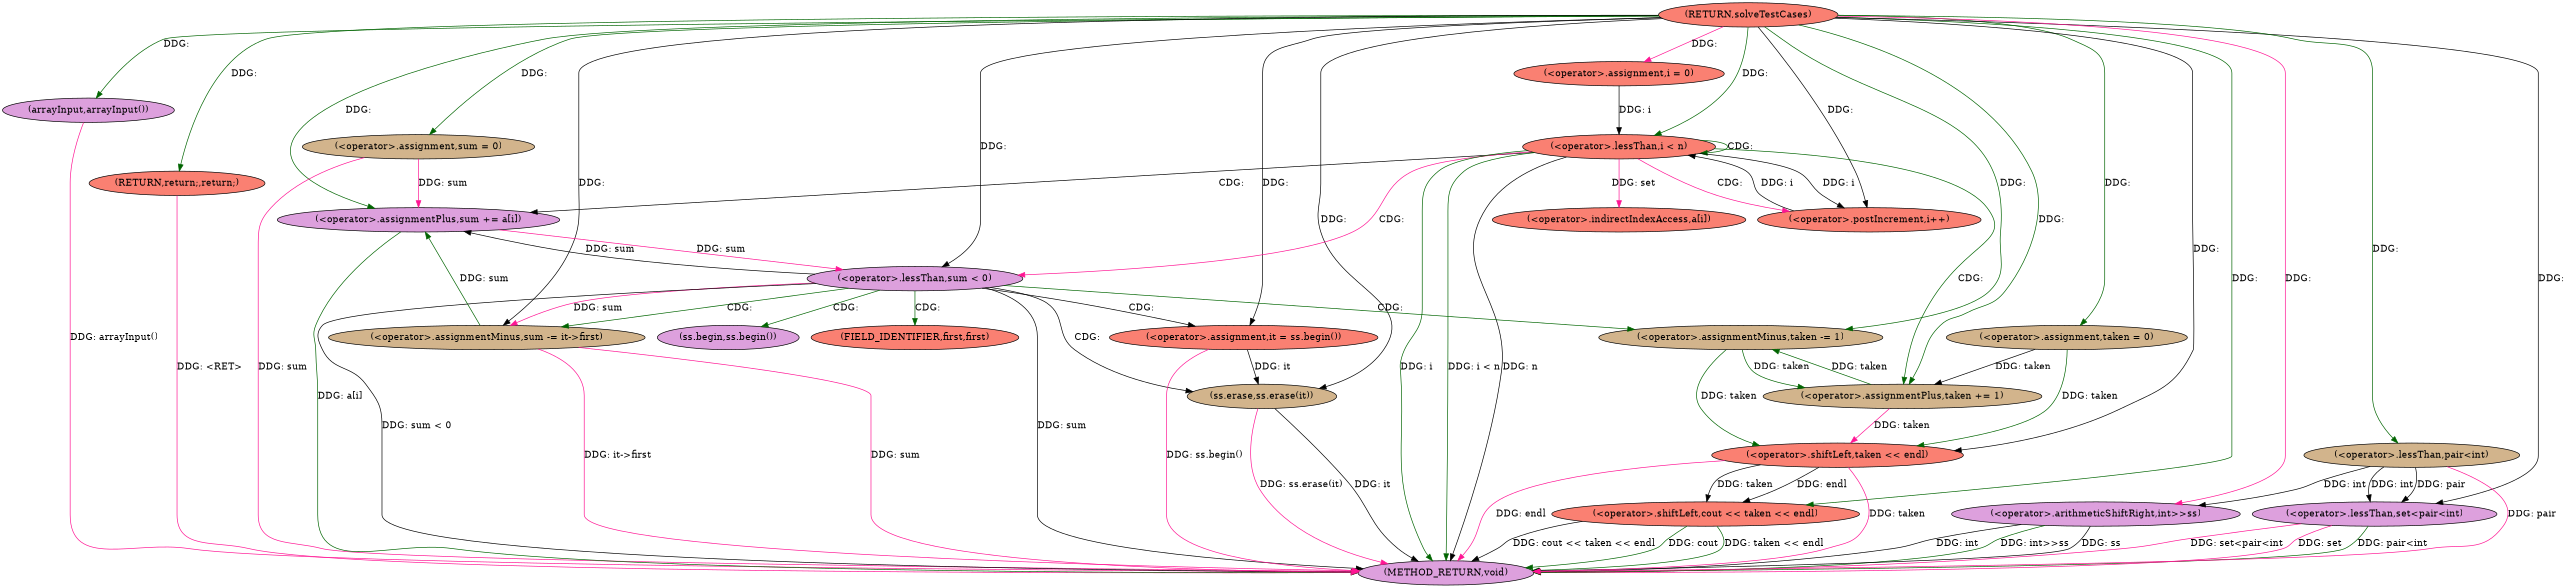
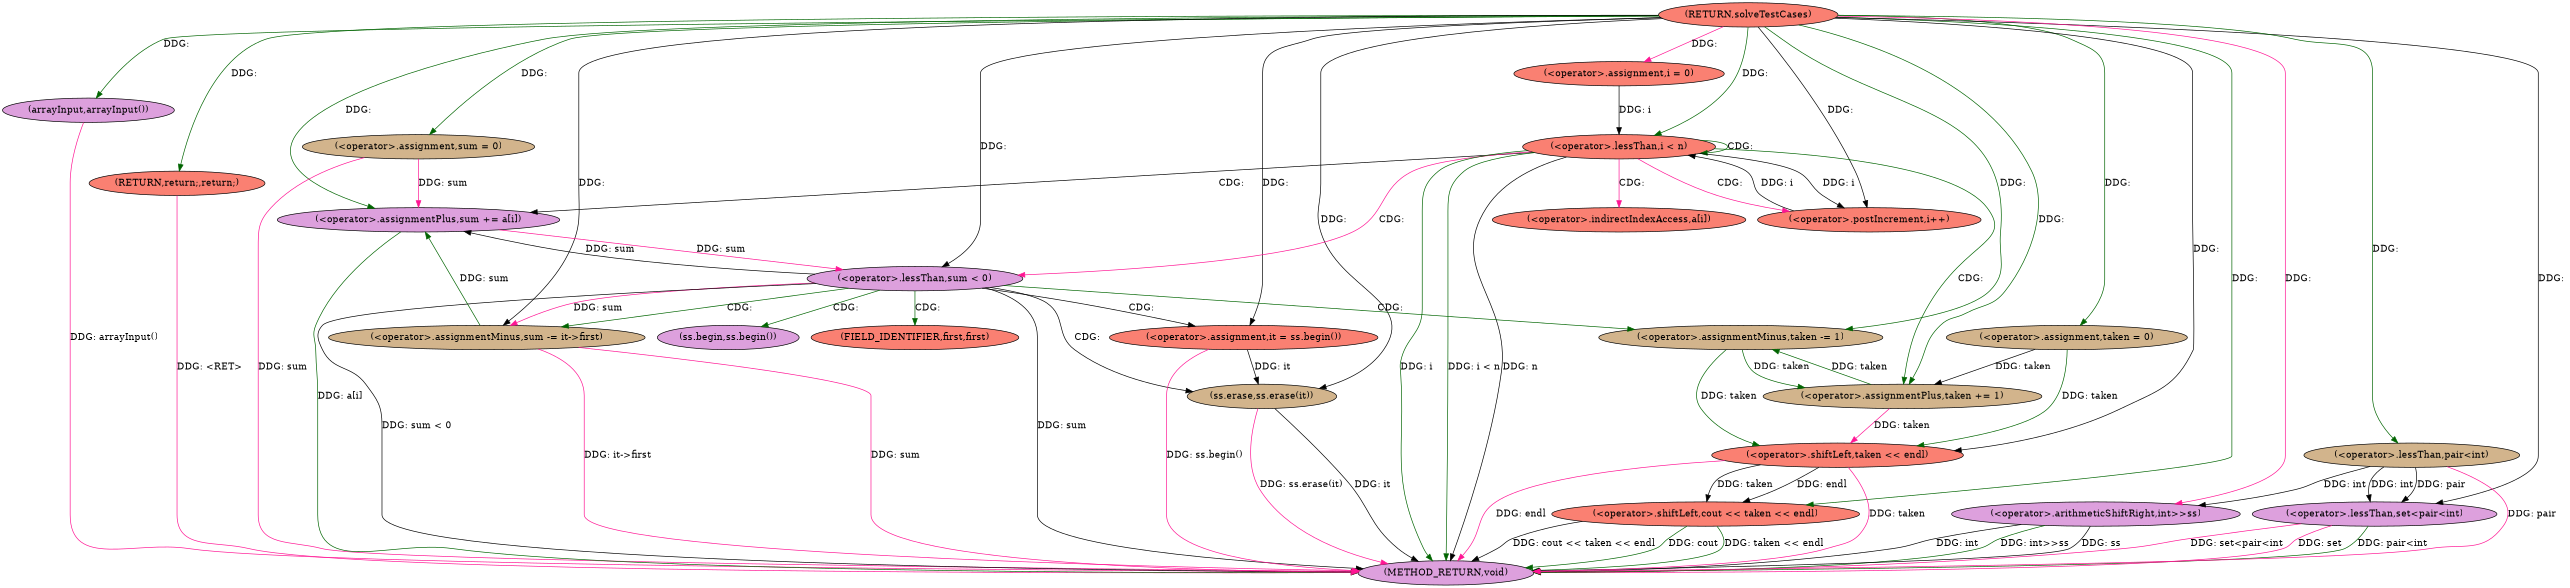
(1634, 183) -> (1634, 183)
